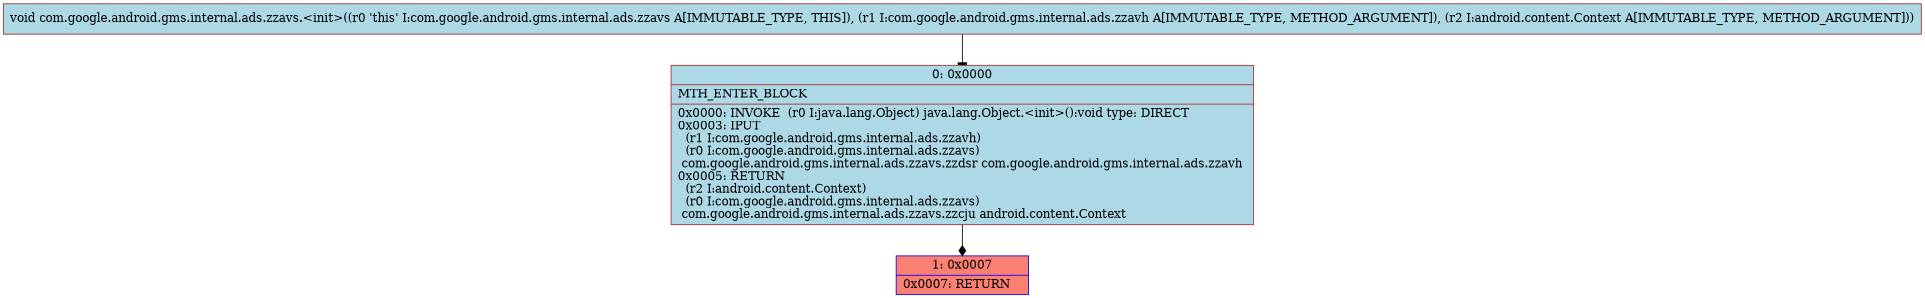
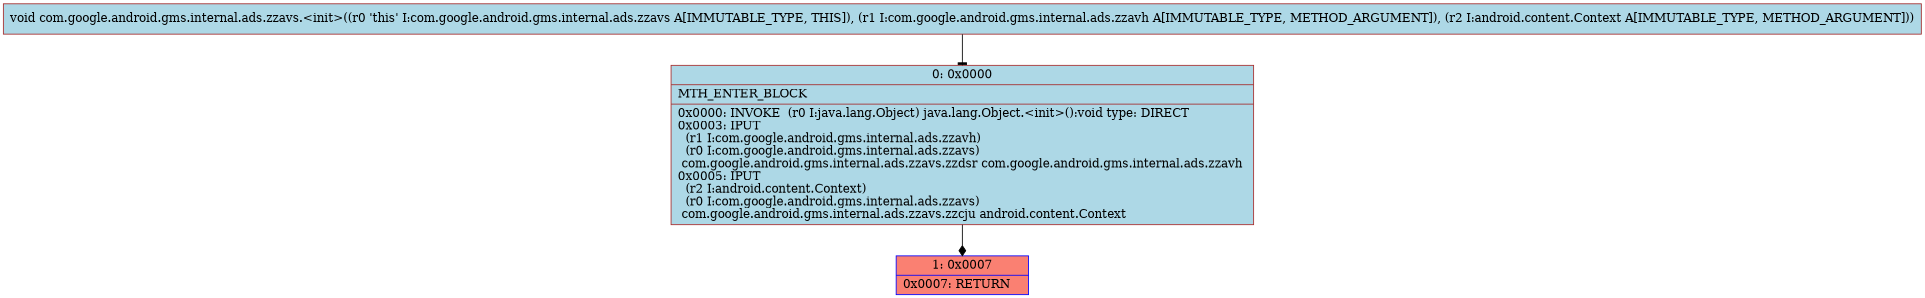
(735, 177) -> (723, 177)
